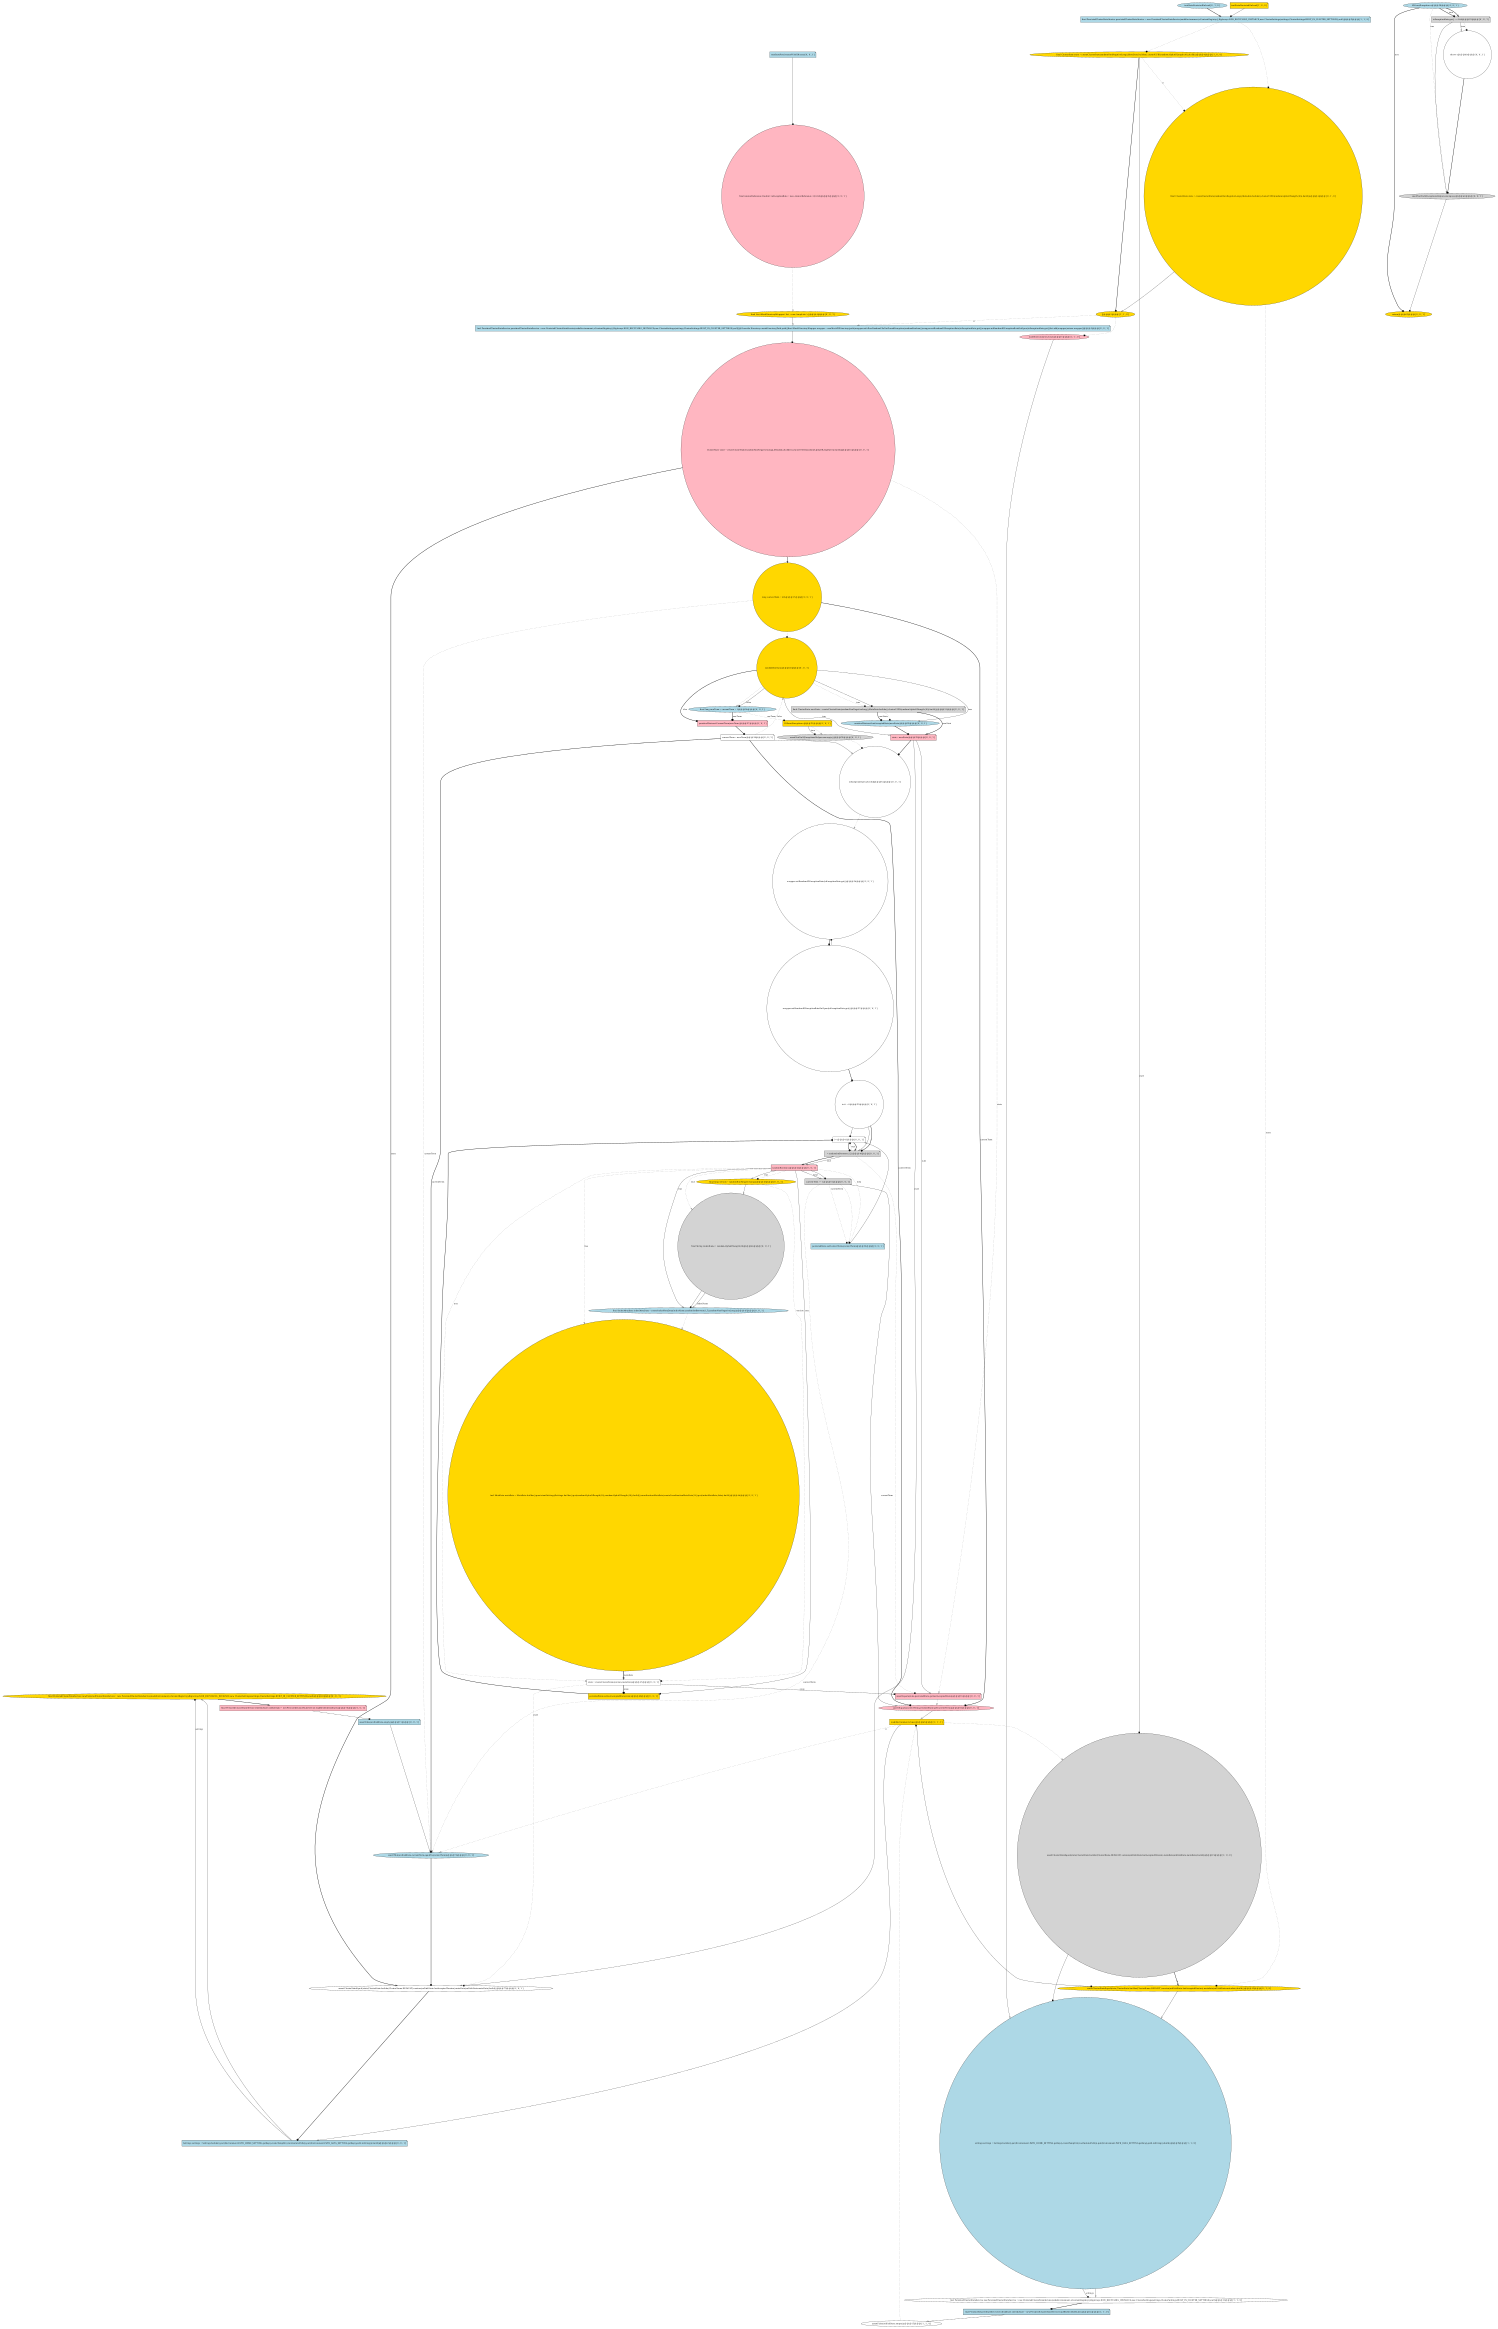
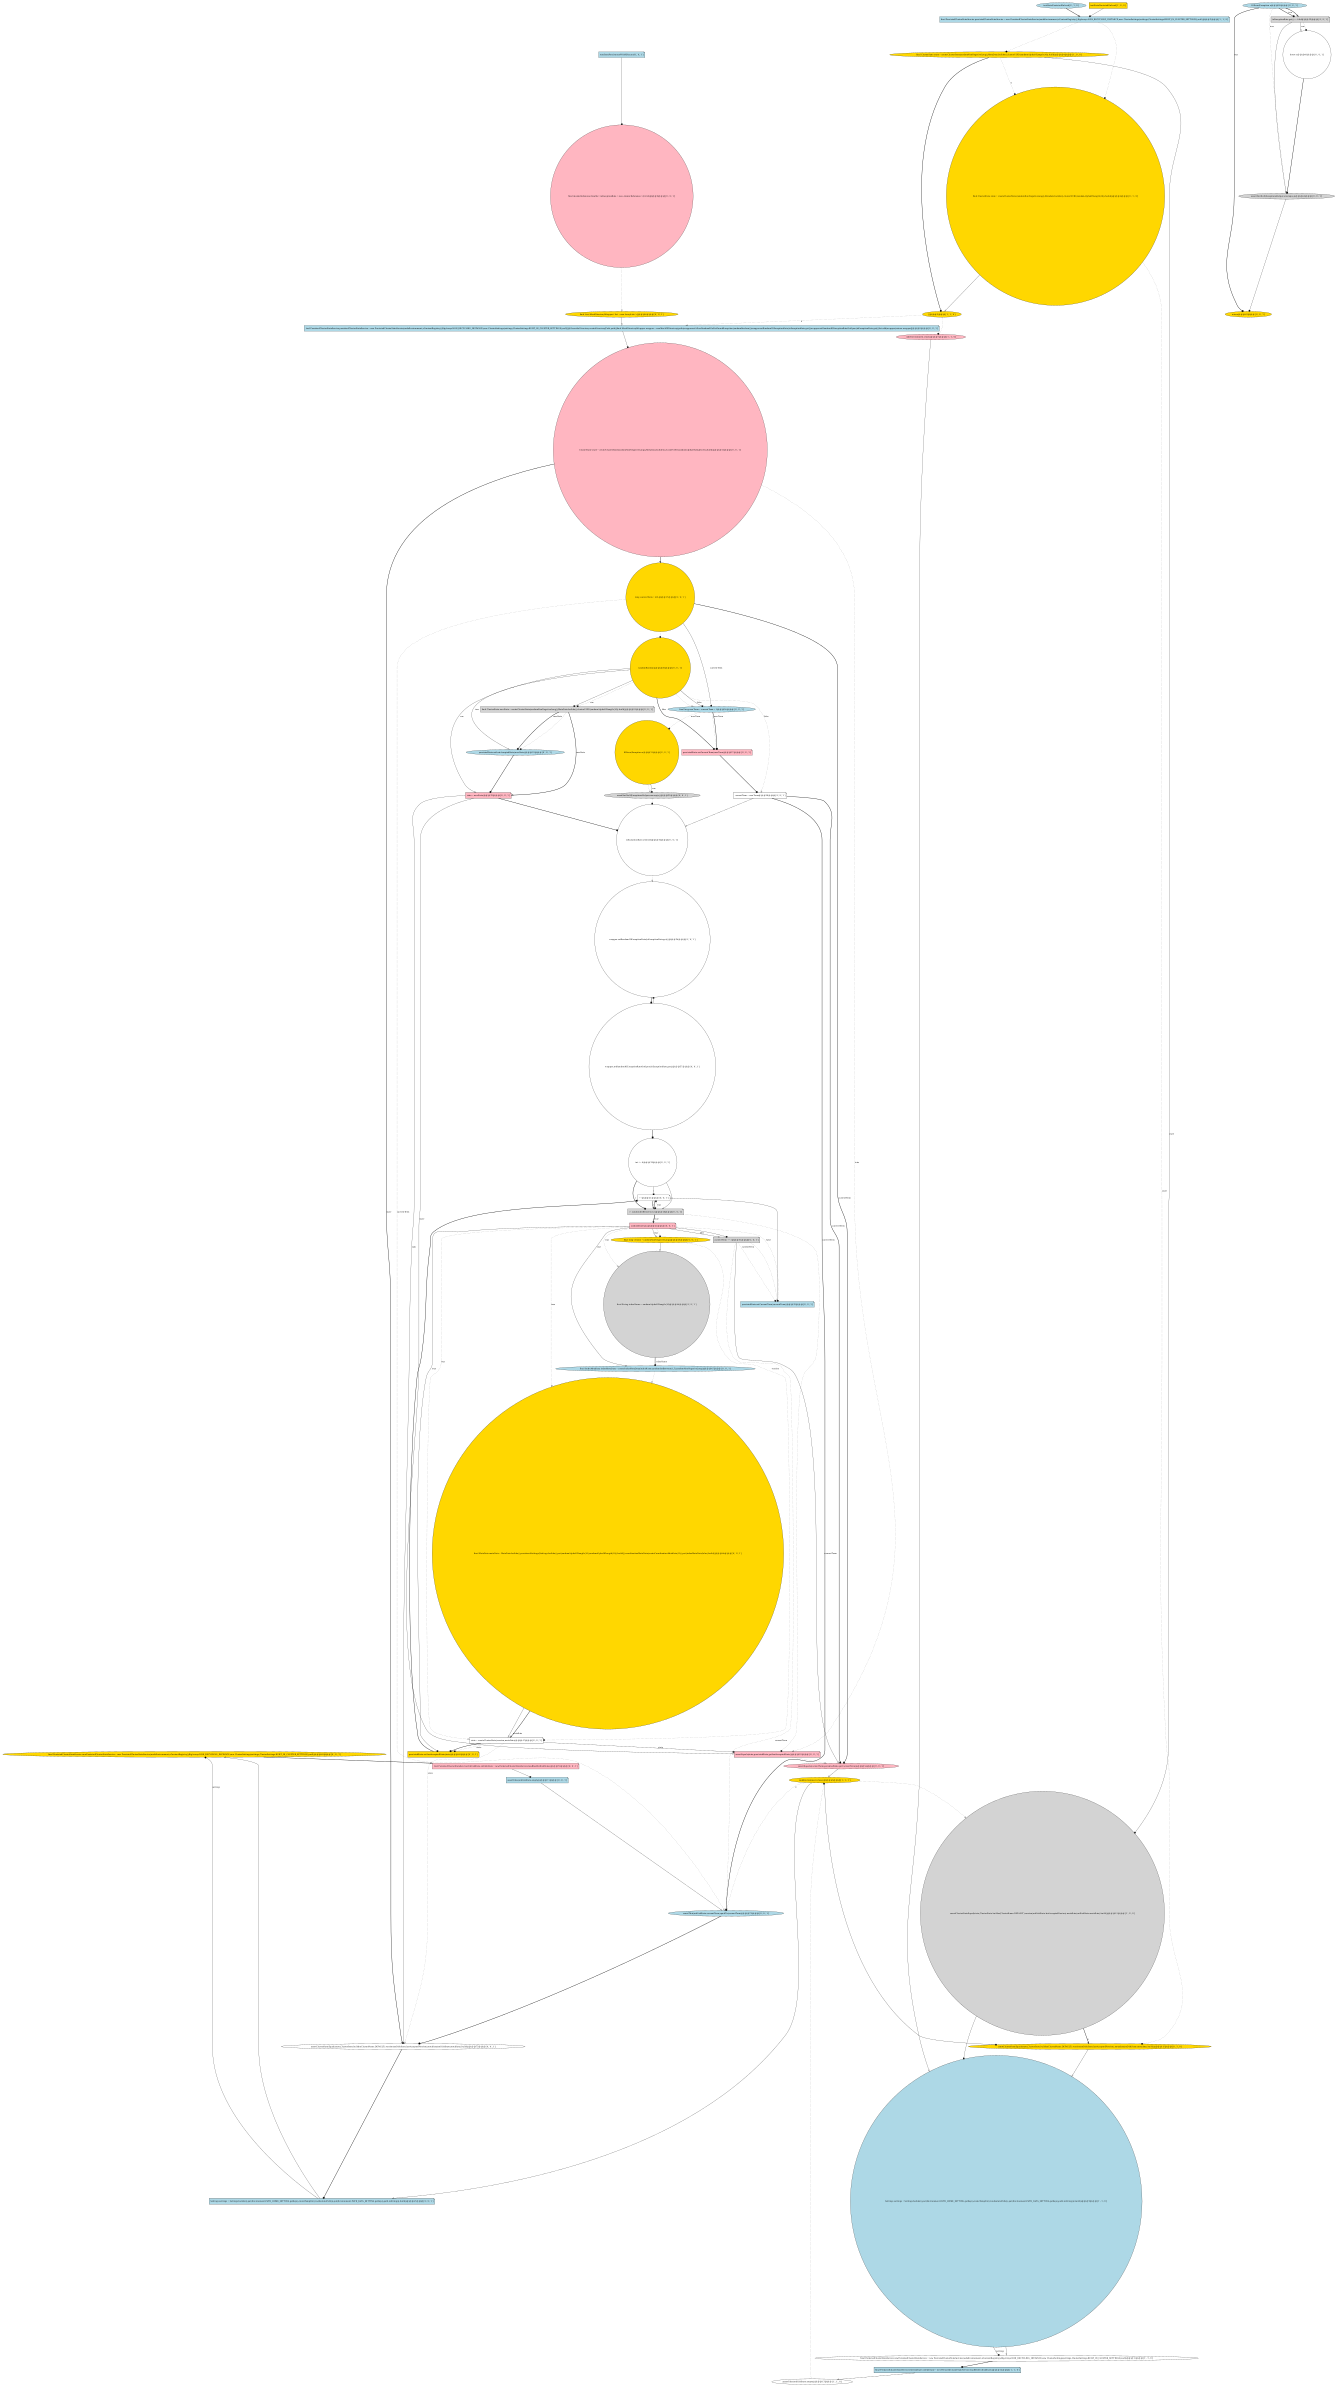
none -> (702, 662)
(774, 721) -> (759, 710)
(807, 723) -> (647, 752)
(917, 1722) -> (825, 1780)
